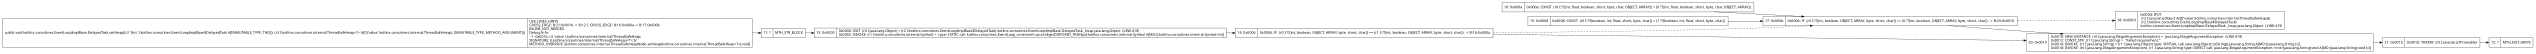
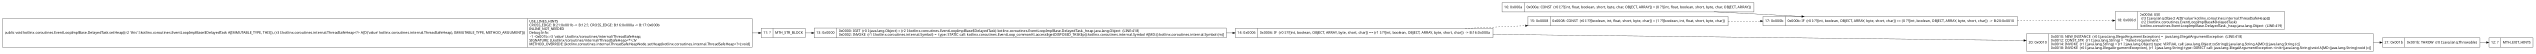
(2152, 15) -> (2151, 15)
(1744, 21) -> (1744, 21)
(2004, 30) -> none
(1652, 31) -> (1495, 27)
